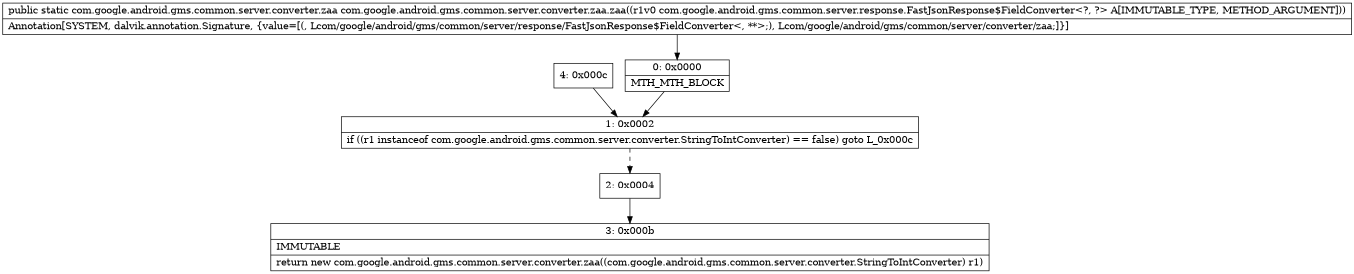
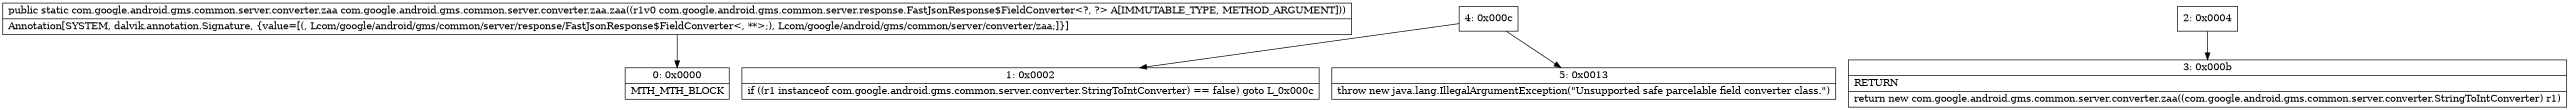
none -> (1584, 84)
(656, 101) -> none
(630, 157) -> none
(308, 247) -> (1876, 83)
